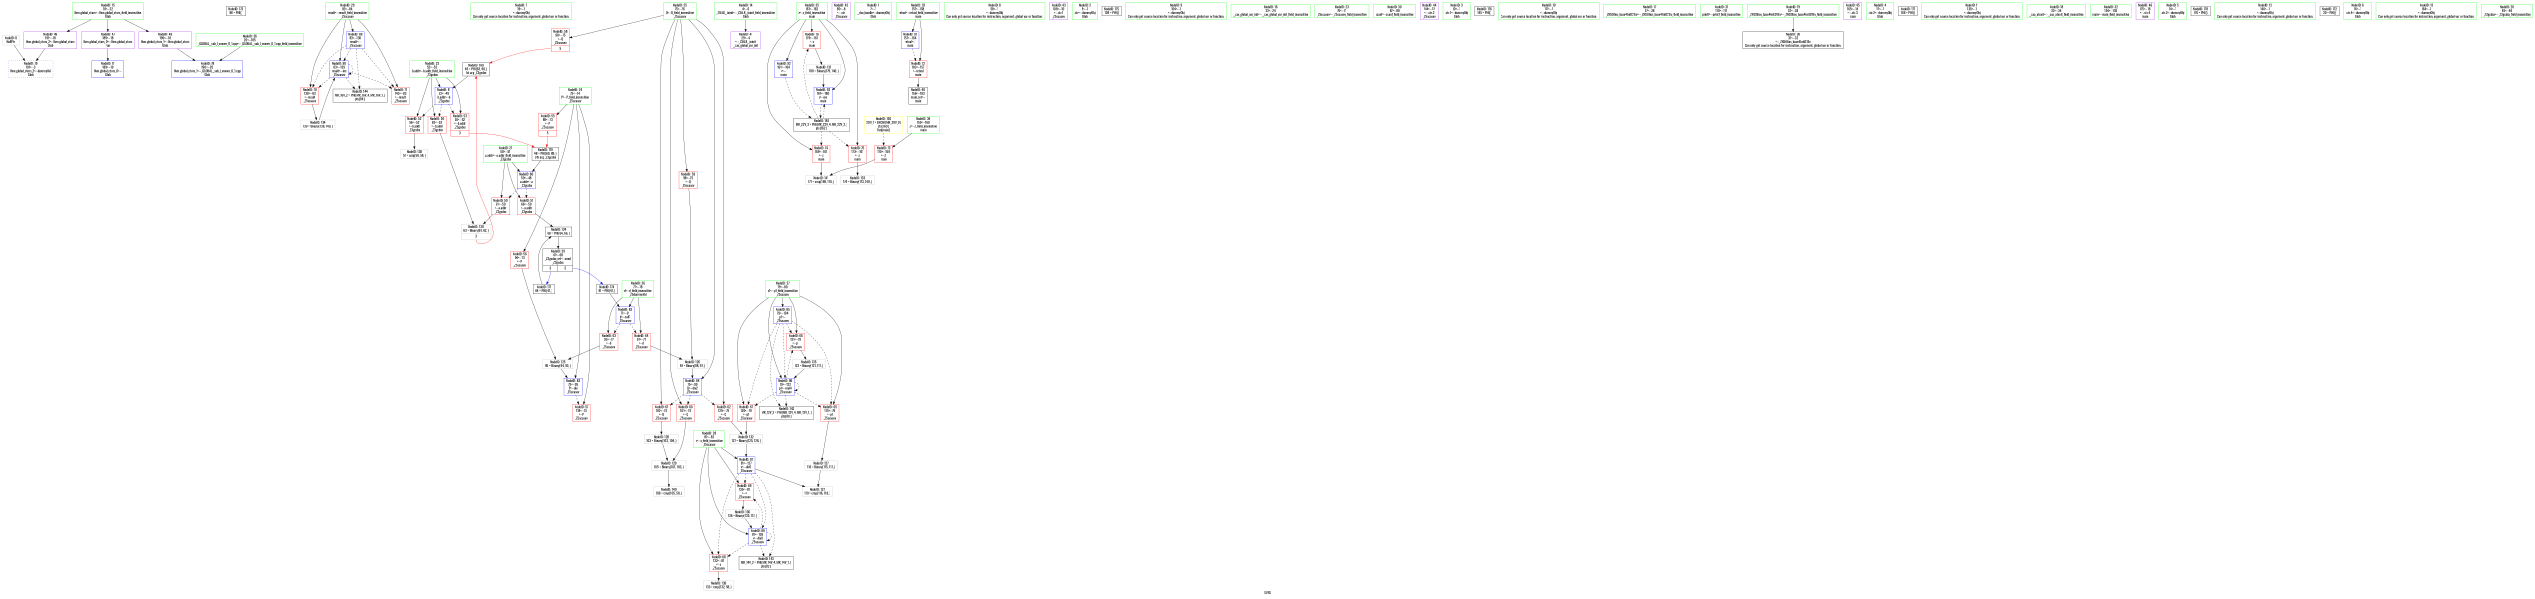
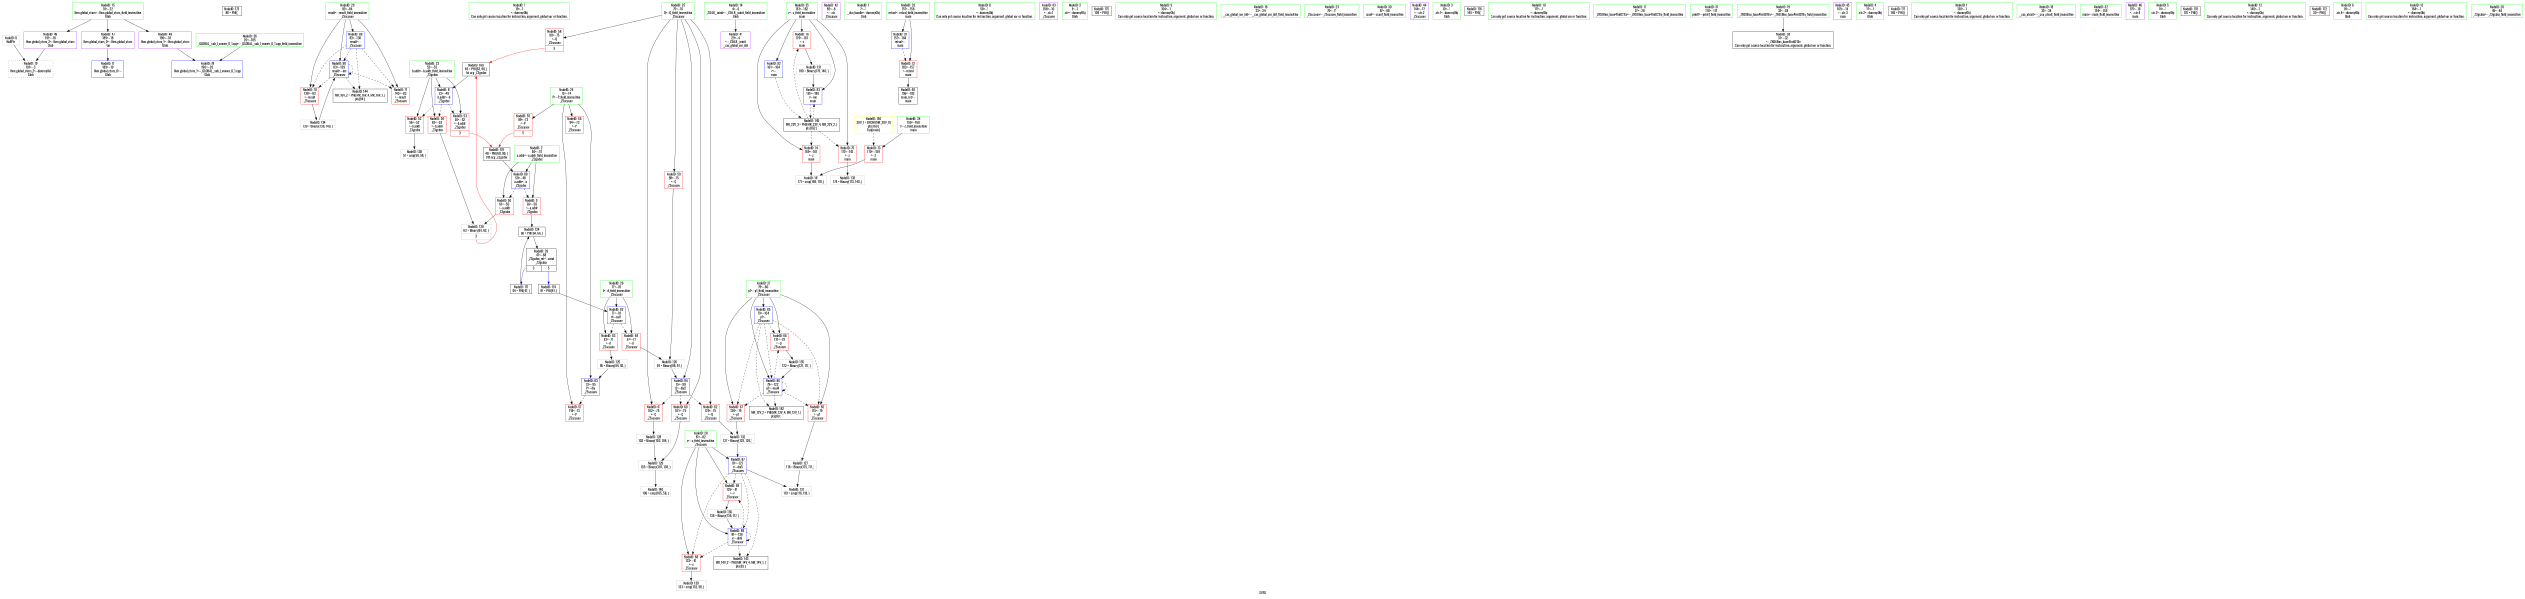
(638, 295) -> (616, 295)
(537, 313) -> none
